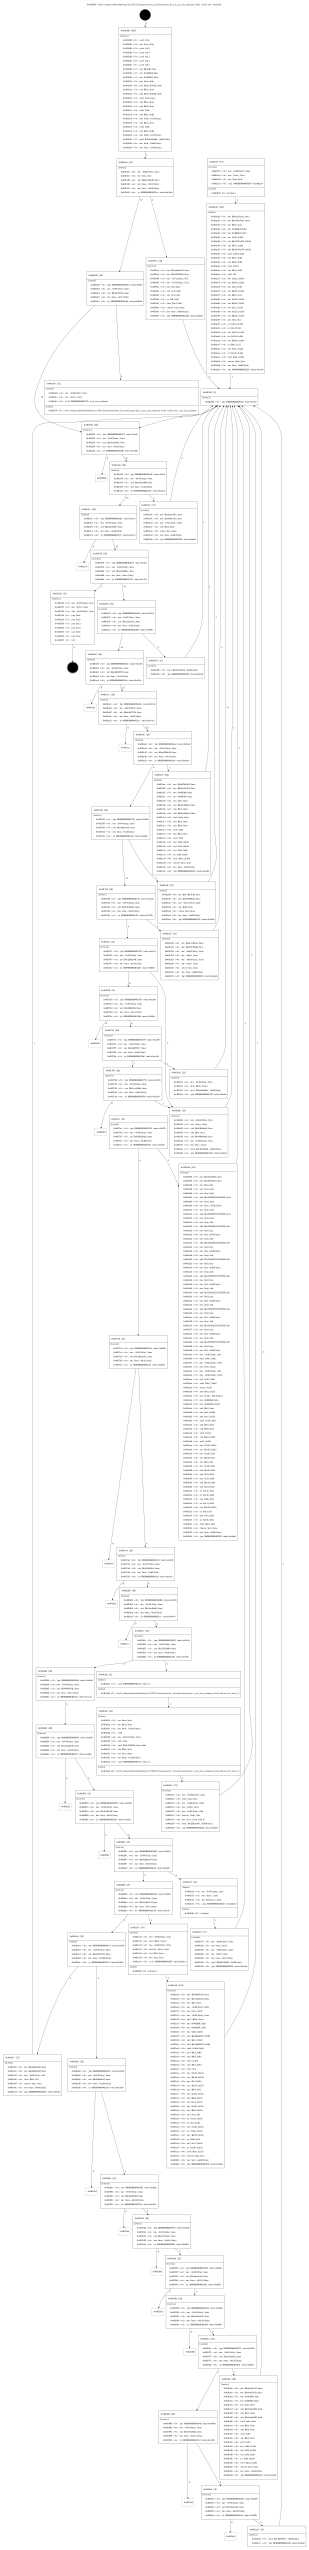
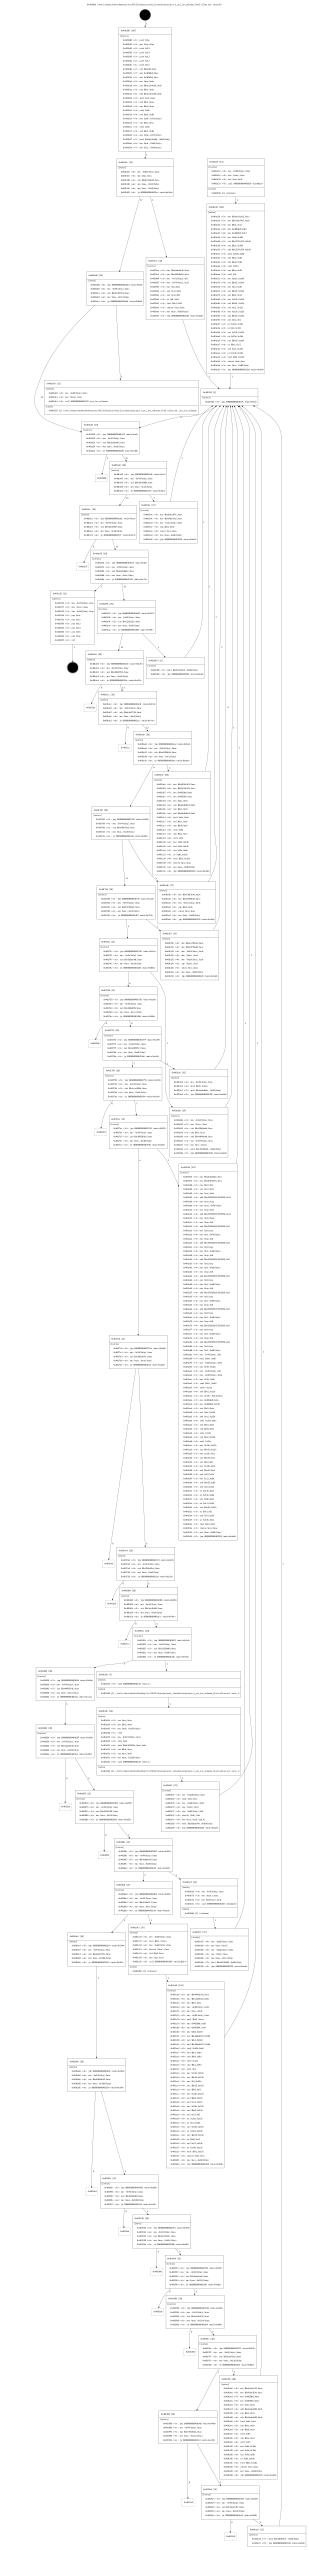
(161, 1105) -> (135, 1107)
(32, 2075) -> none
